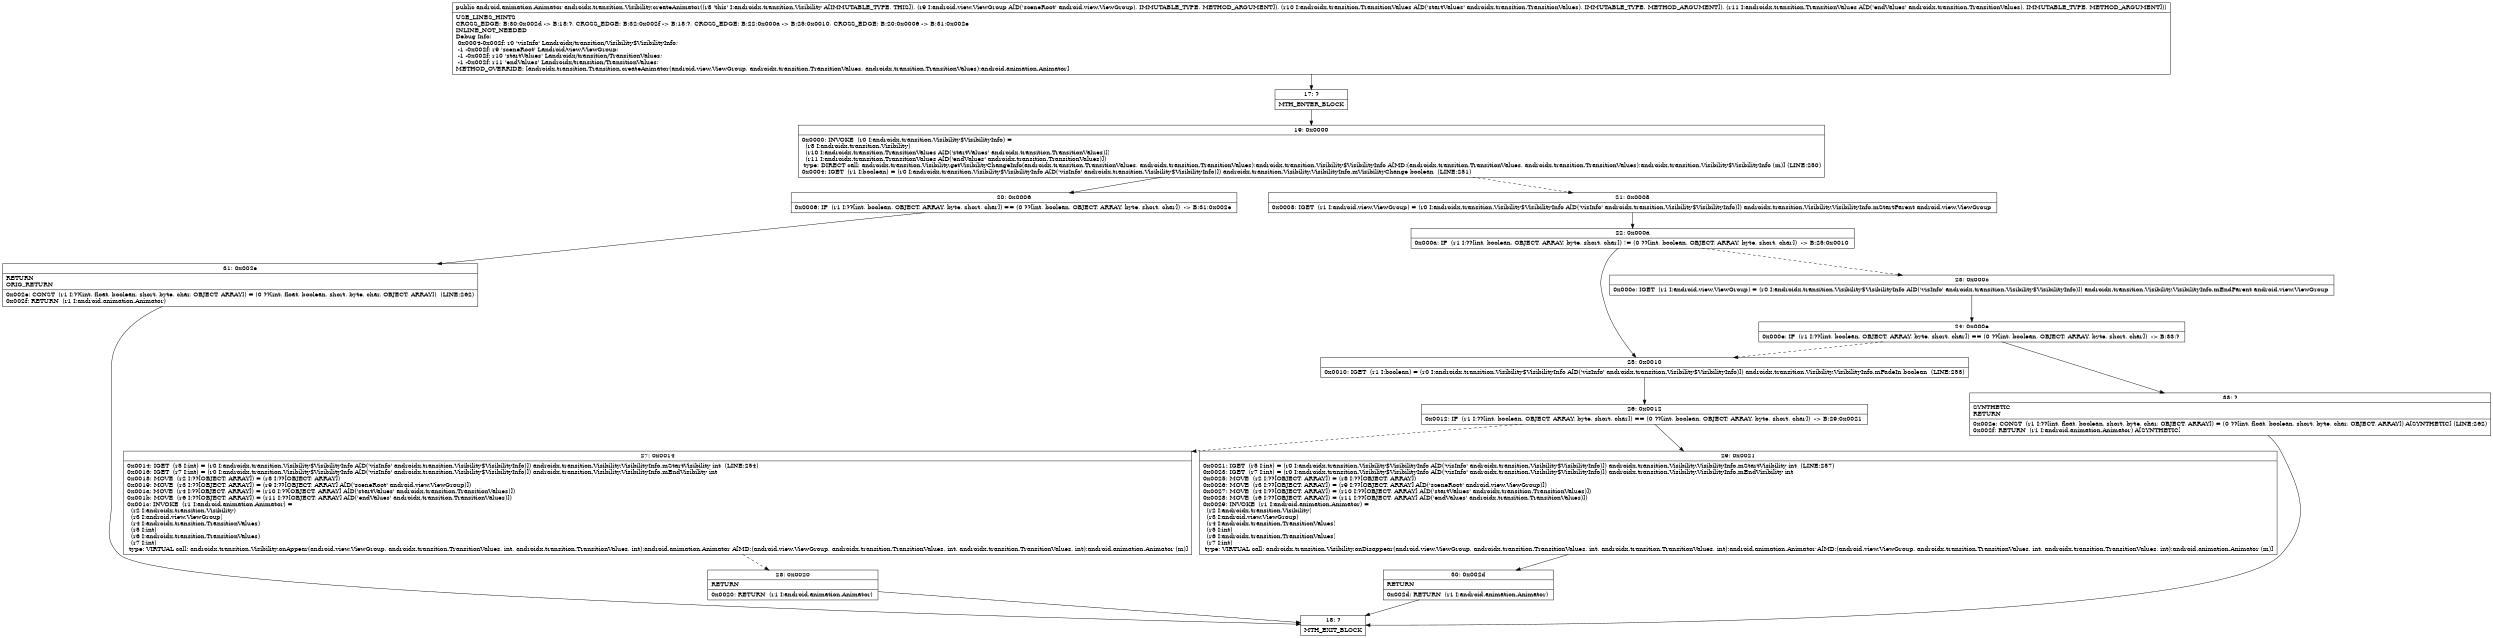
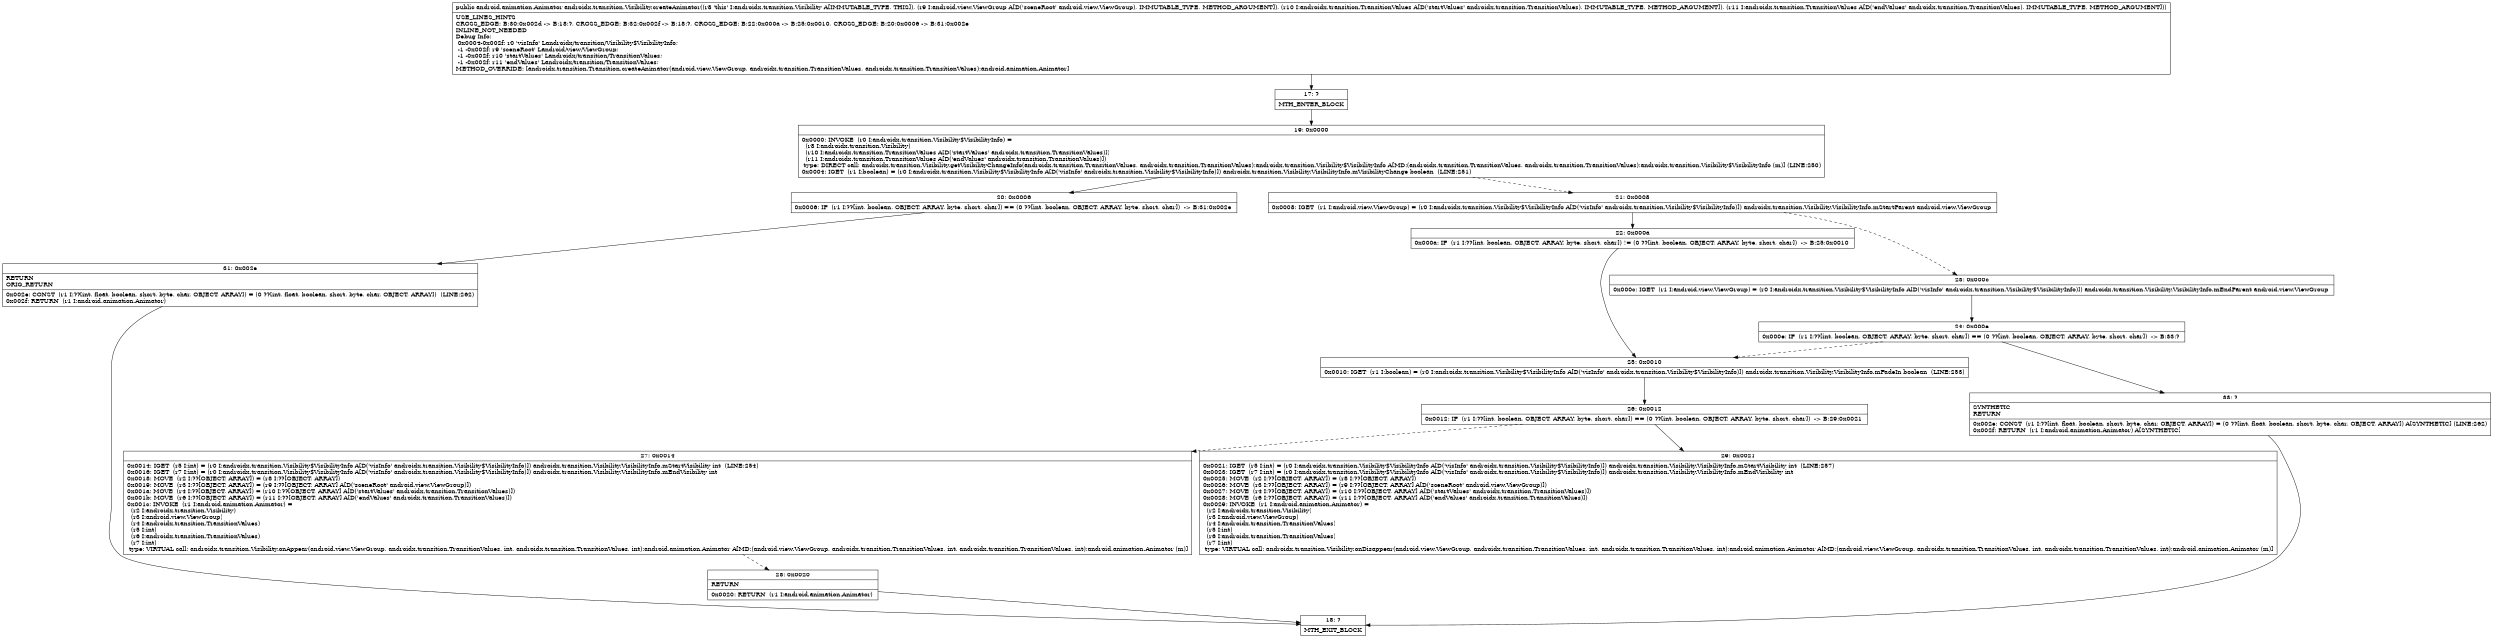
(1800, 261) -> (1872, 233)
(1468, 585) -> none
